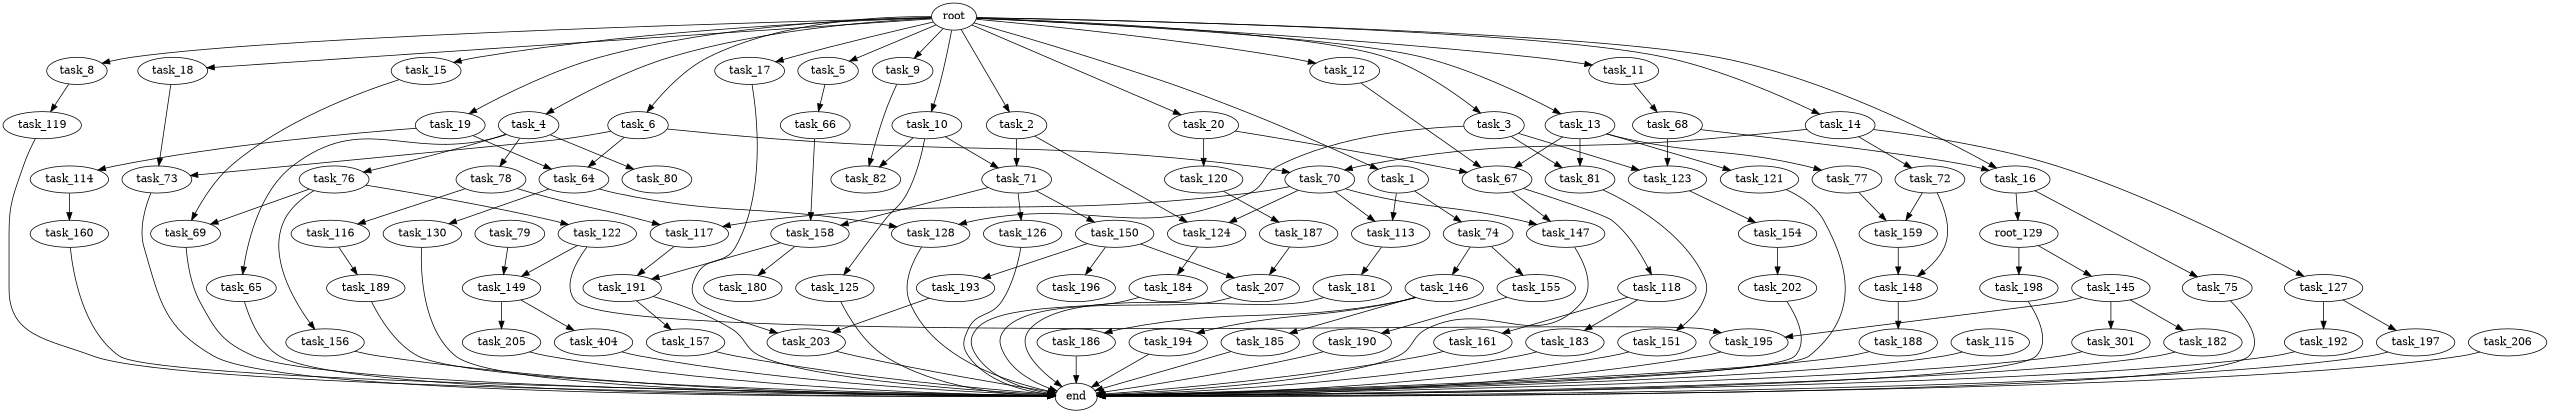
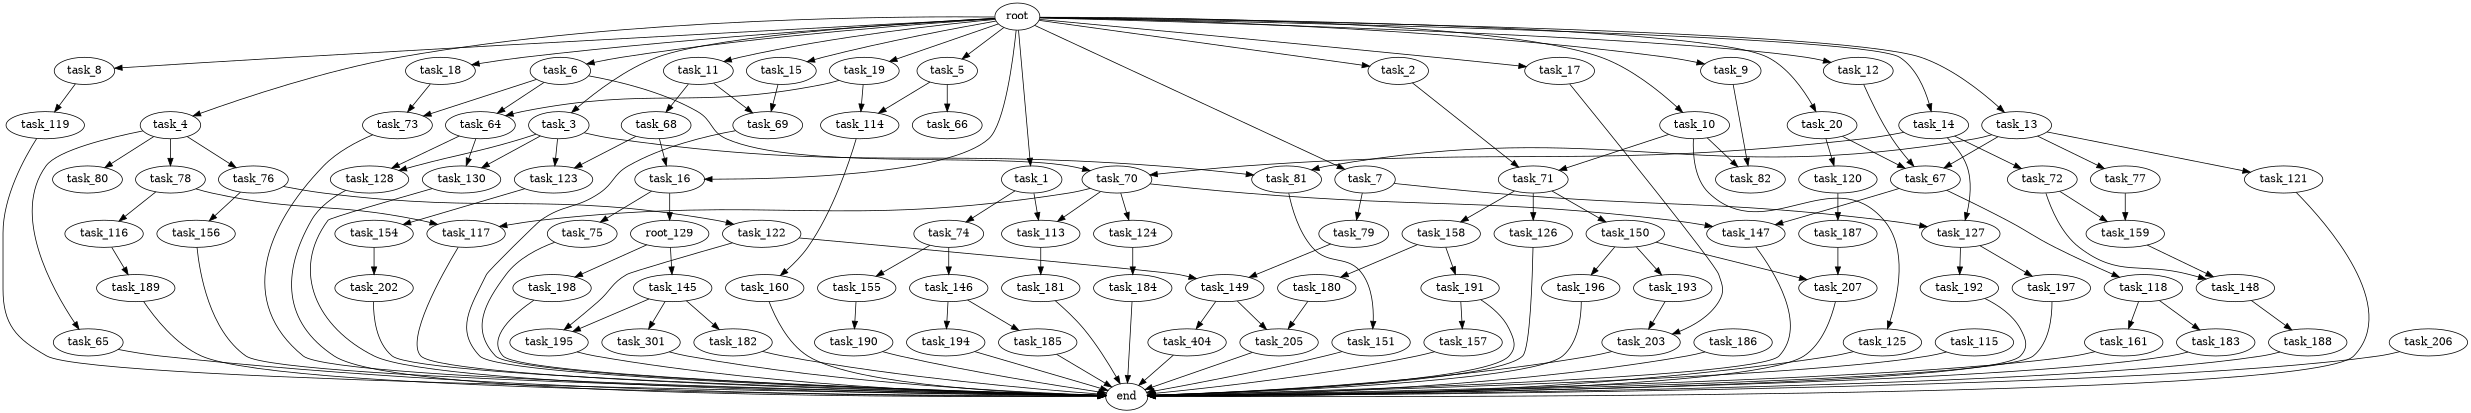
none -> (908, 96)
none -> (514, 150)
(813, 176) -> none
(1108, 177) -> none
none -> (1365, 179)
(268, 204) -> (725, 92)
(659, 259) -> (699, 383)
none -> (1300, 312)
(1264, 315) -> none
none -> (1390, 384)
